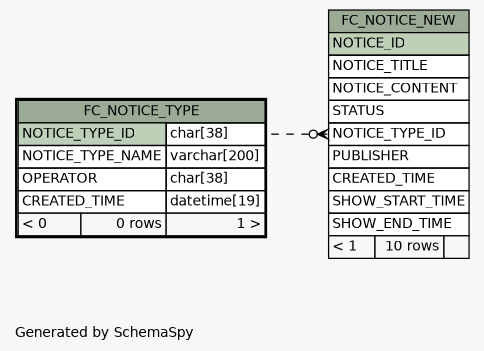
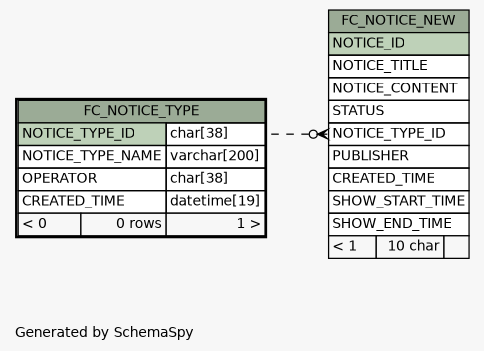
(413, 246) -> (414, 246)
